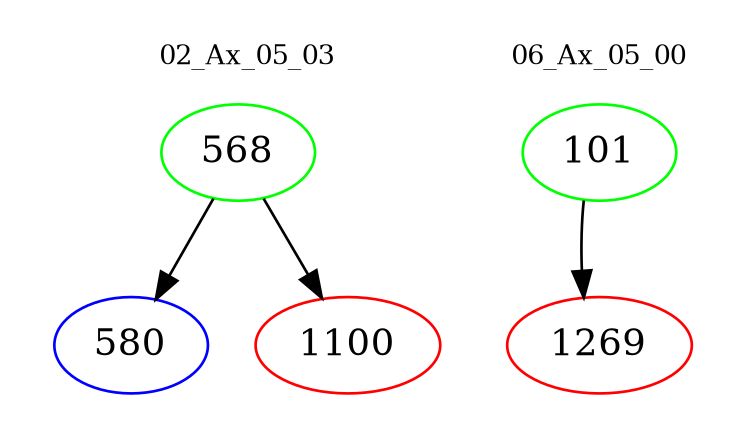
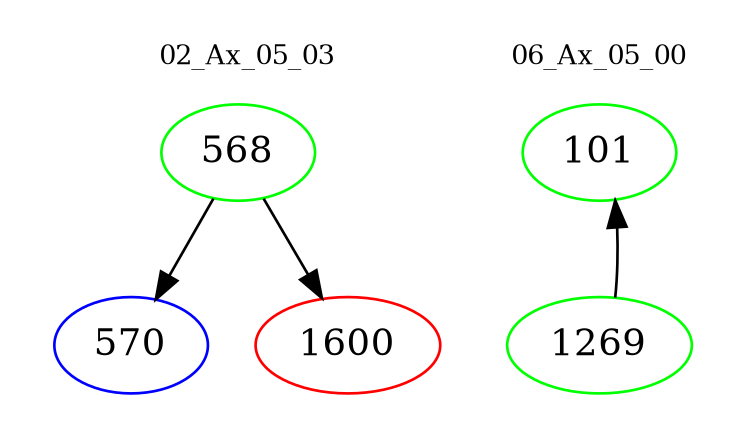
(582, 235) -> (617, 263)
(131, 345) -> (131, 345)
(348, 345) -> (348, 345)
(600, 345) -> (600, 345)
